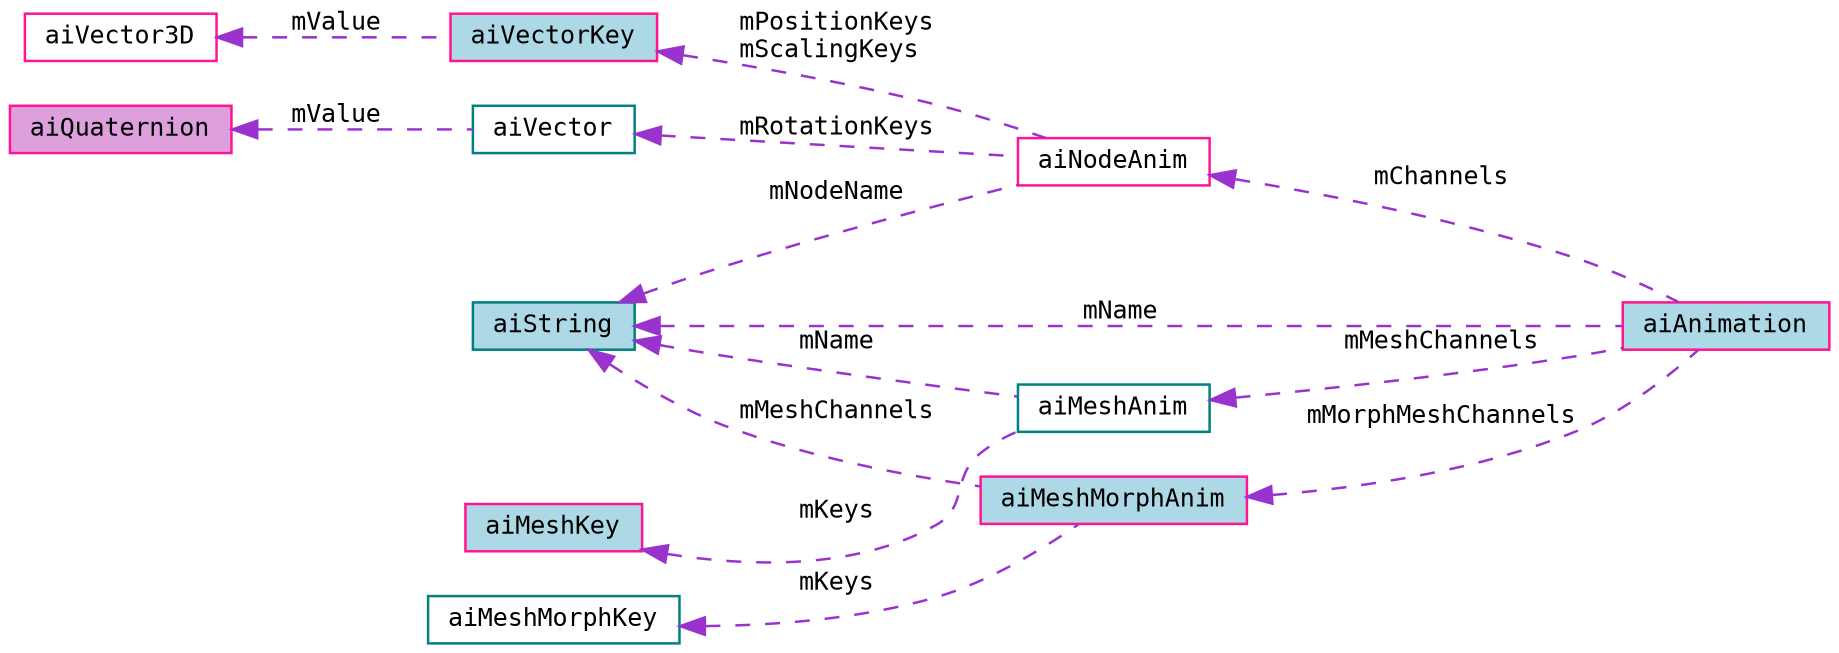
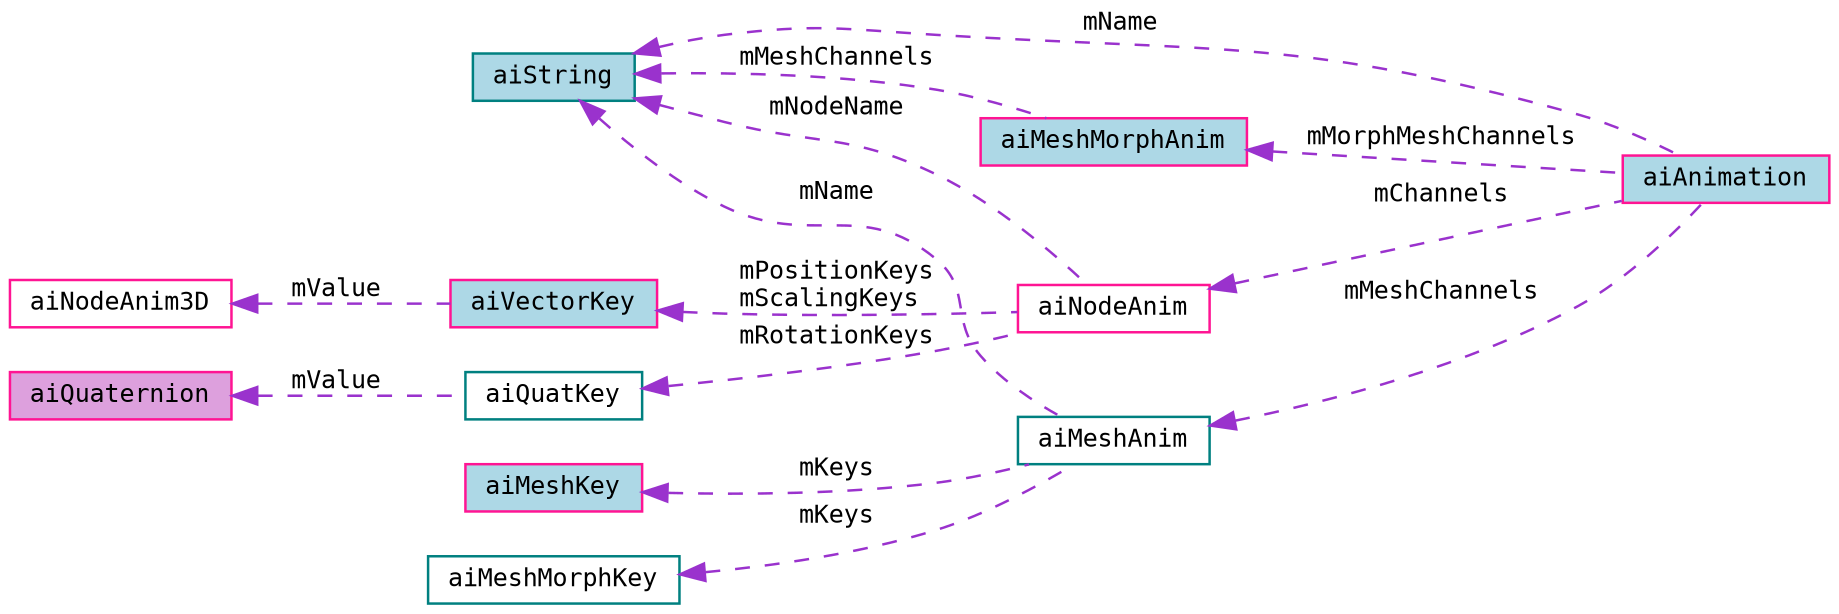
(121, 37) -> (121, 304)
(554, 129) -> (554, 396)
(901, 606) -> (897, 541)
